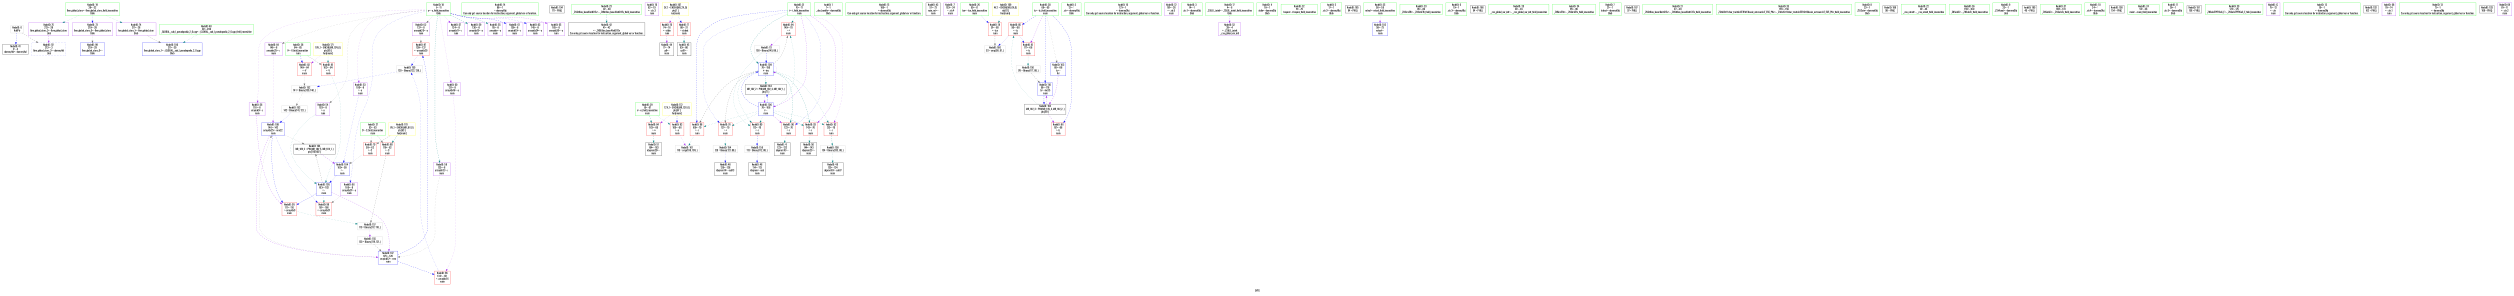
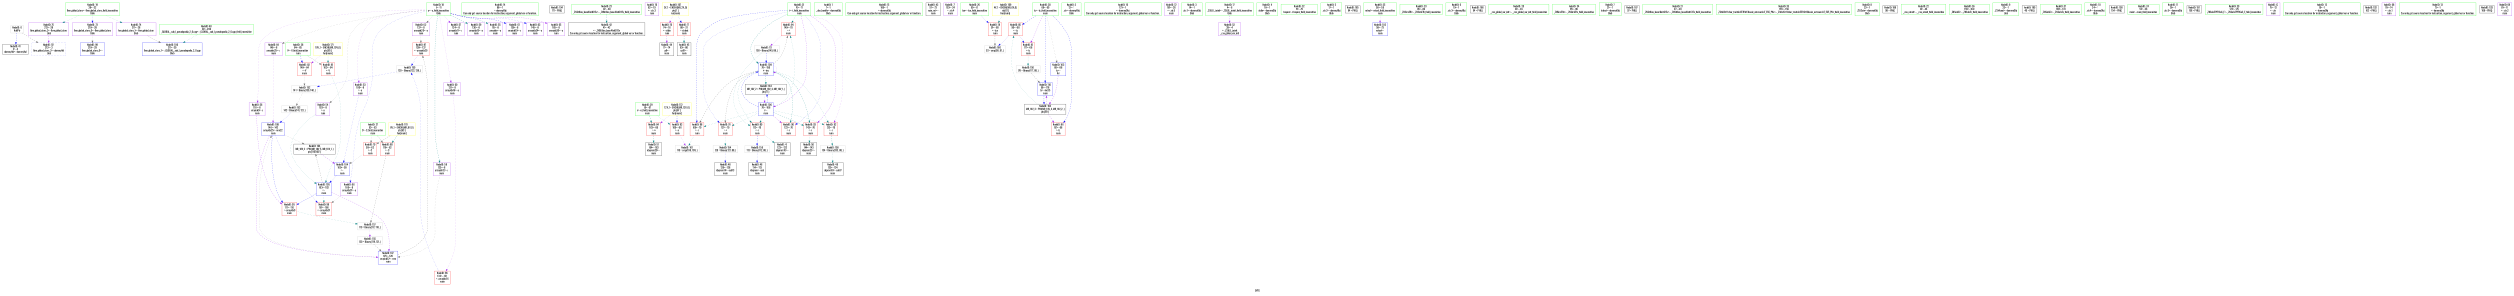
(786, 138) -> (768, 138)
(428, 164) -> (428, 164)
(415, 268) -> none
